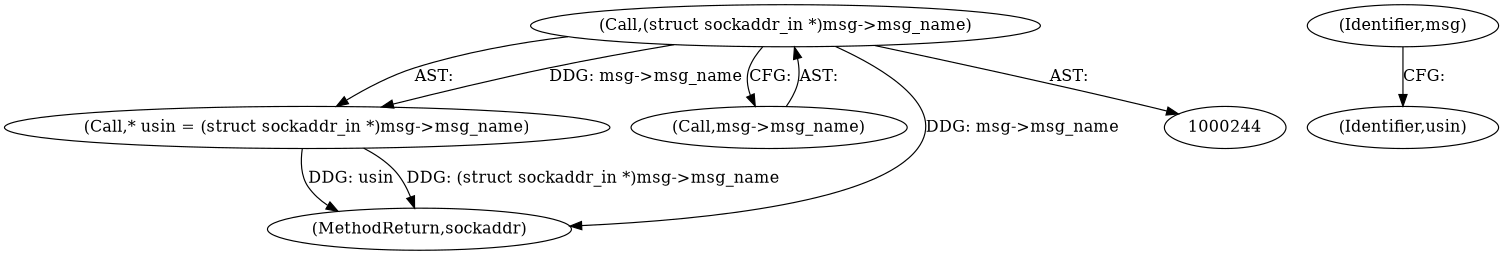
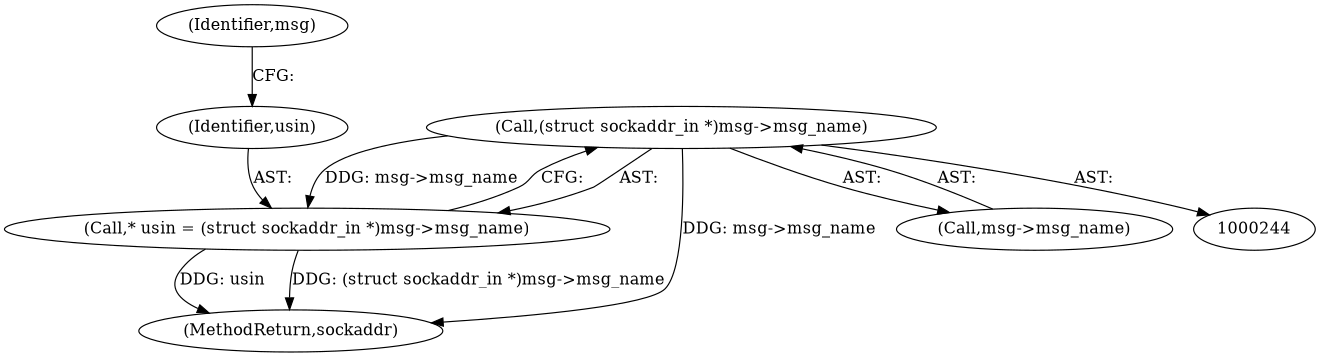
(773, 77) -> (865, 178)
none -> (250, 176)
none -> (520, 186)
